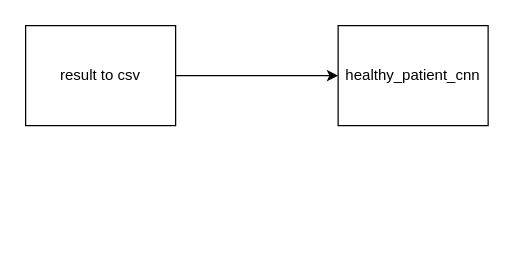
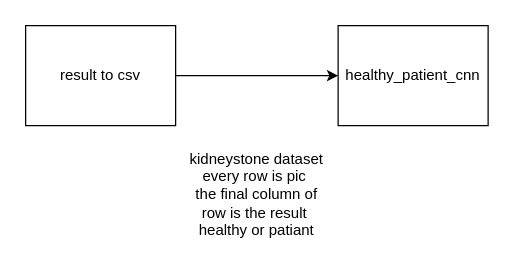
none -> (257, 194)
